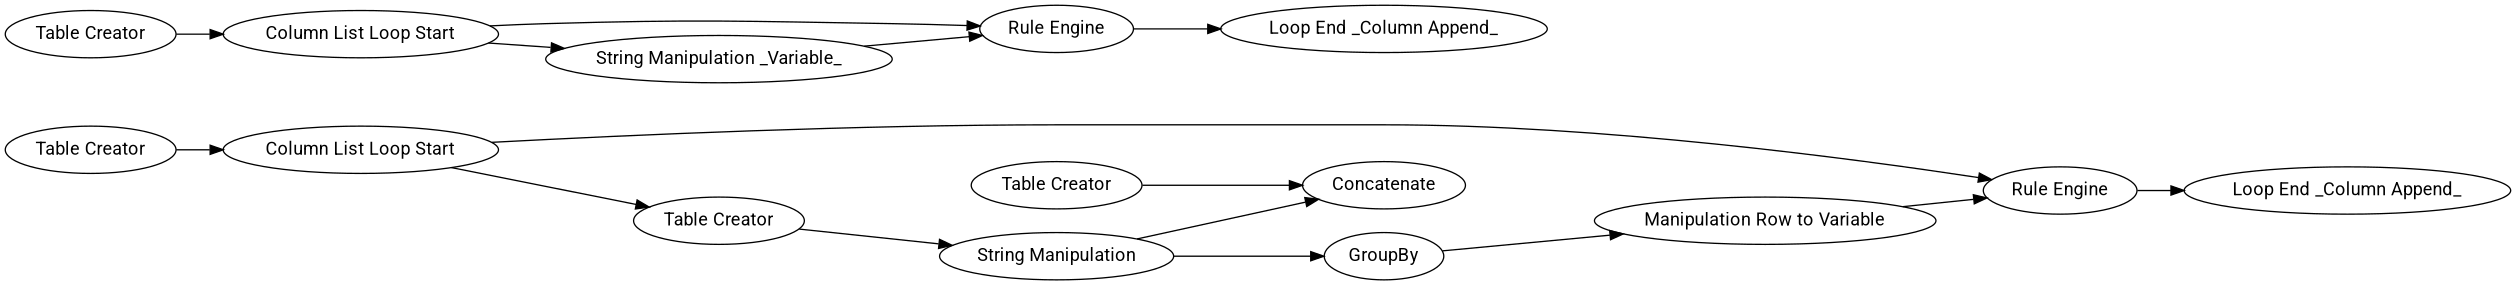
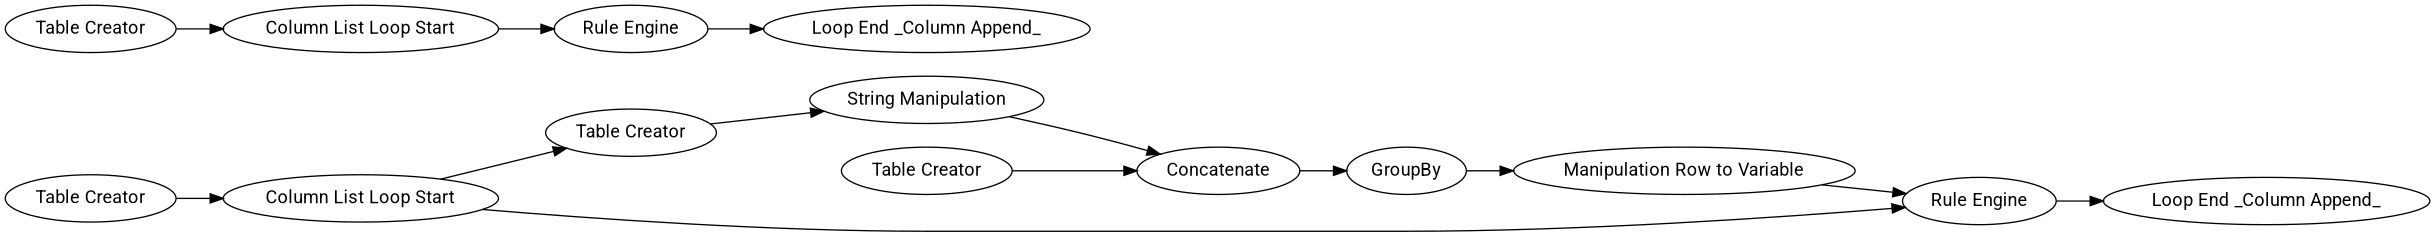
(719, 59) -> none
(1242, 256) -> (1317, 171)
